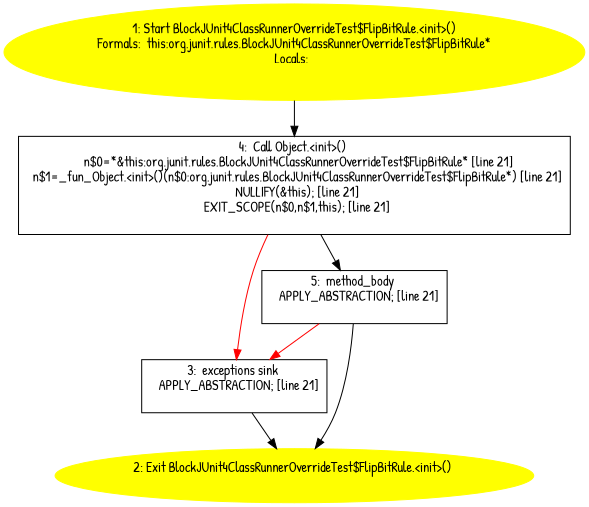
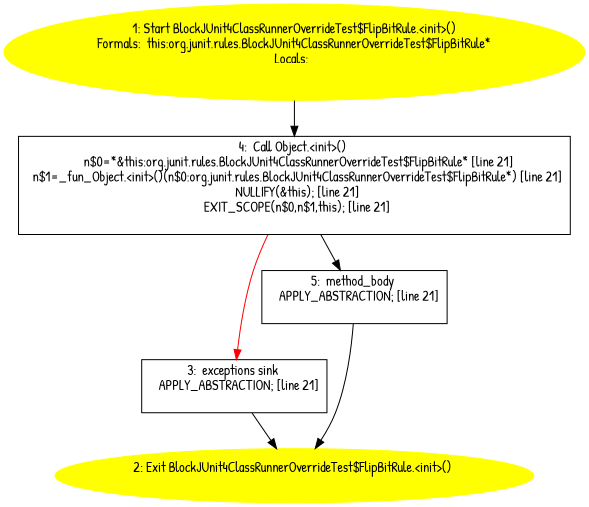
(299, 339) -> none
